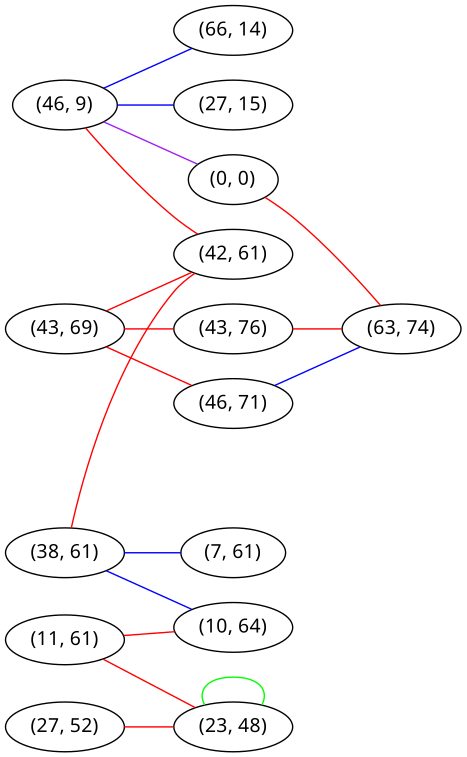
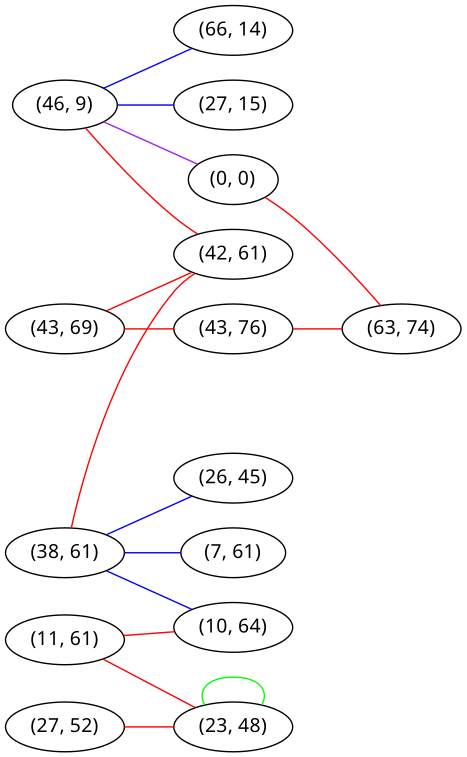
(233, 404) -> none
none -> (233, 478)
